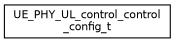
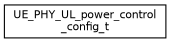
(87, 21) -> (85, 21)
